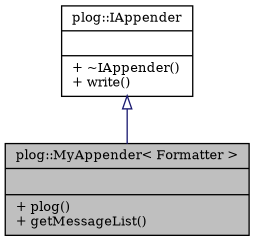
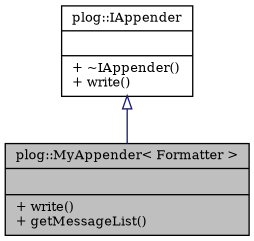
(43, 207) -> (45, 207)
